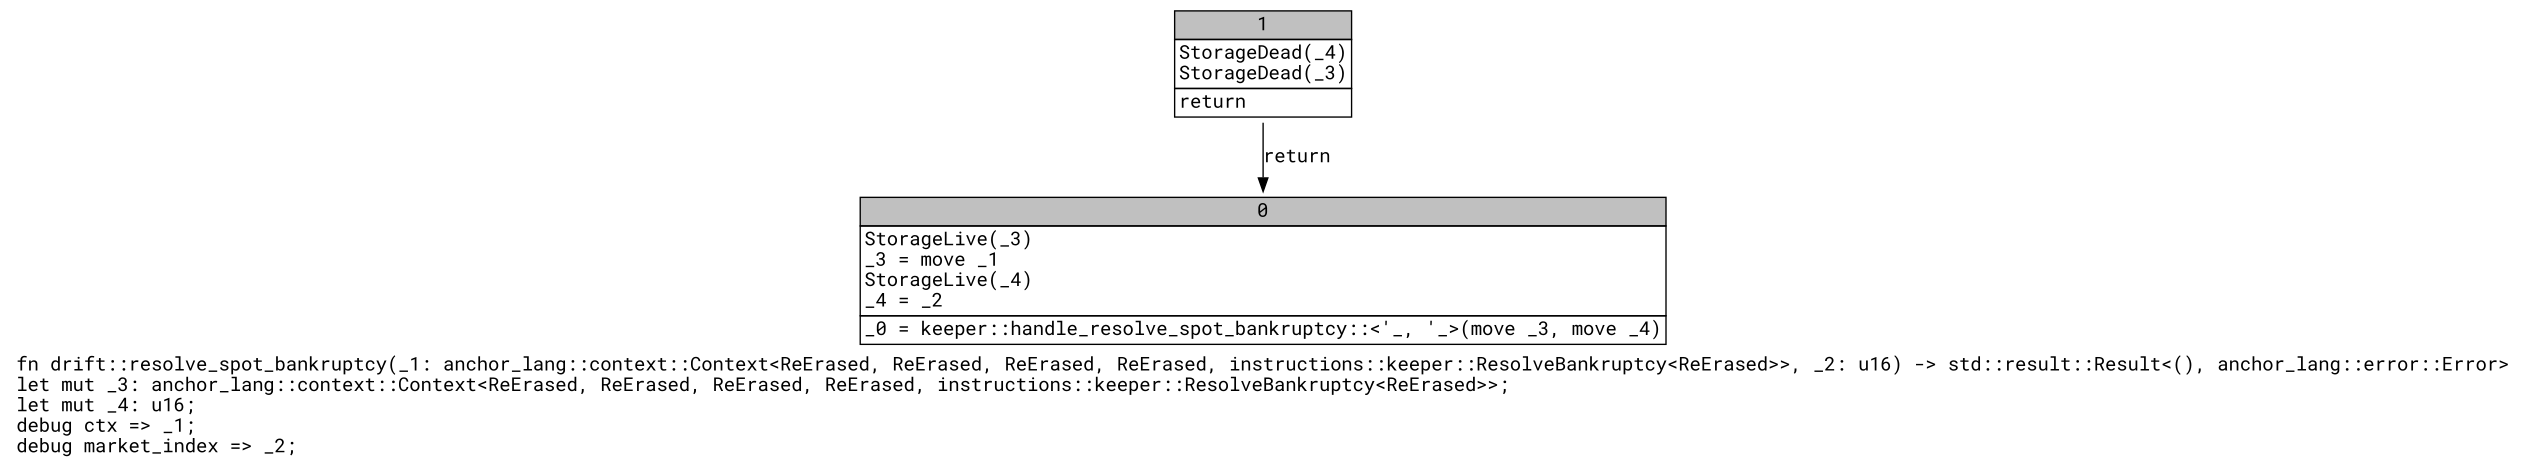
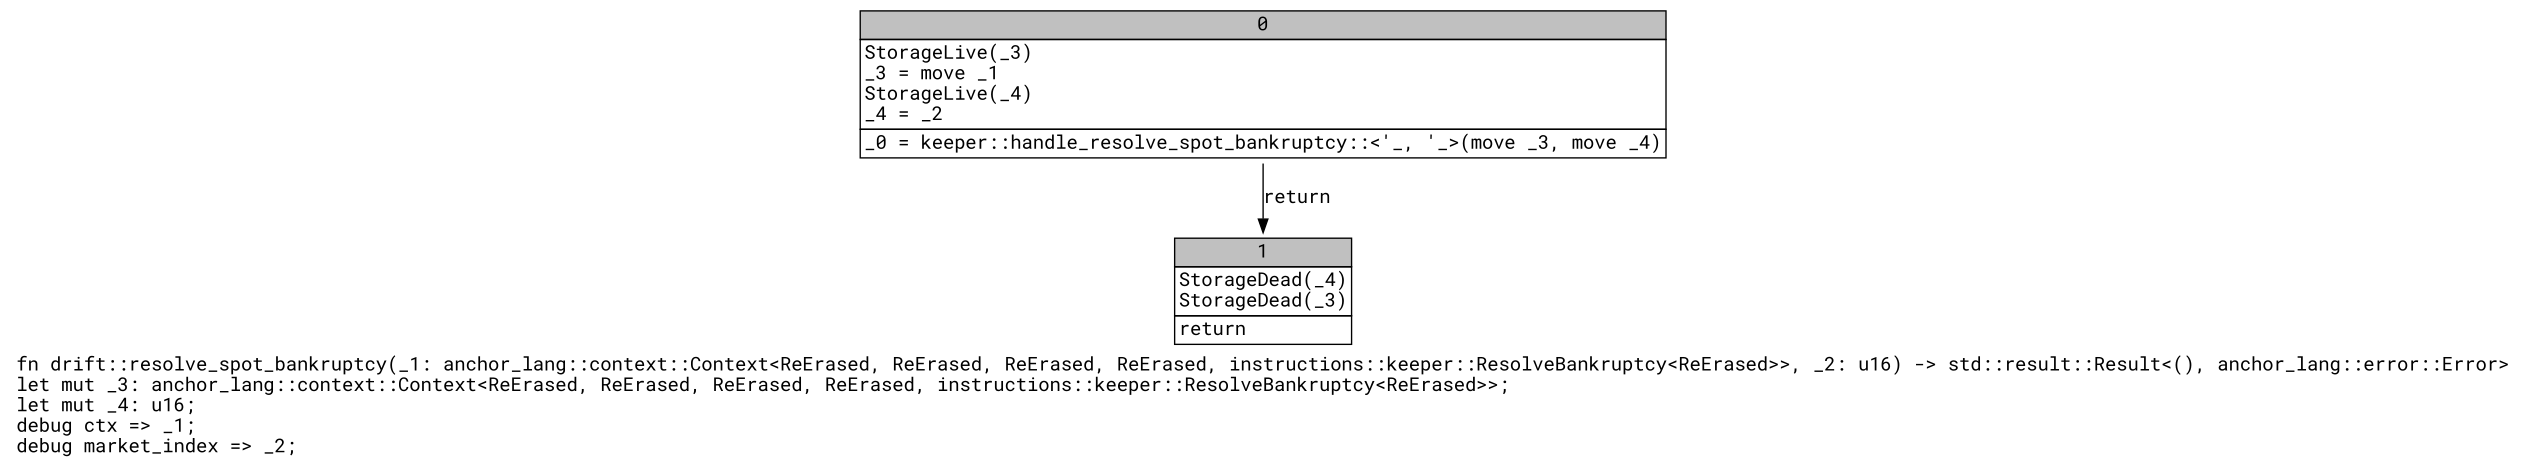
(1263, 150) -> (1263, 191)
